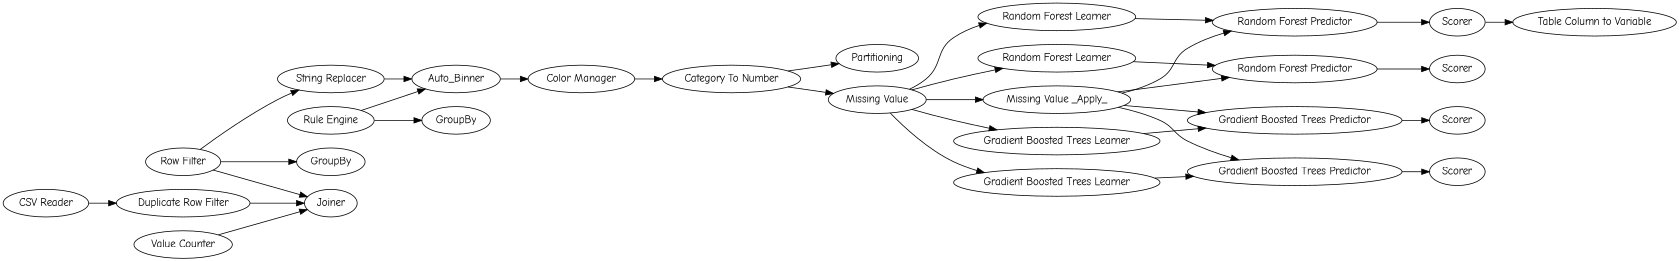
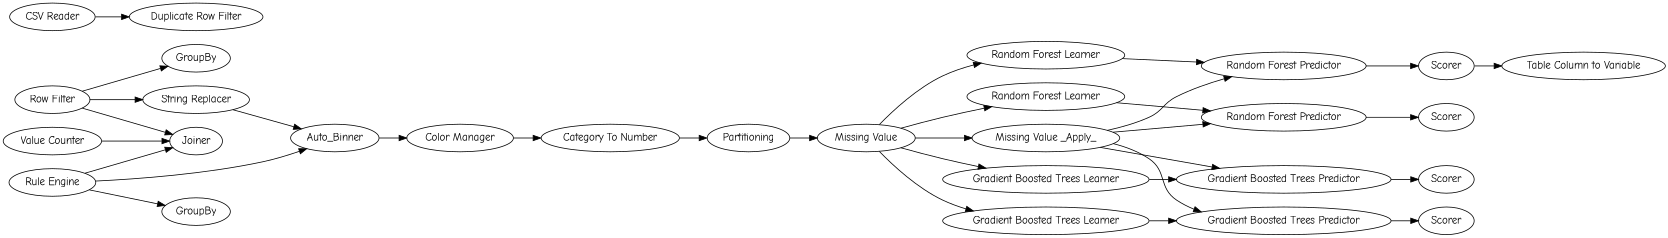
(807, 90) -> (800, 138)
(273, 203) -> (125, 162)
